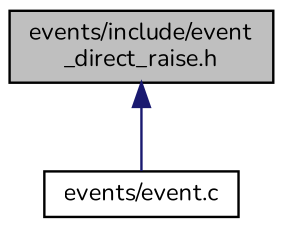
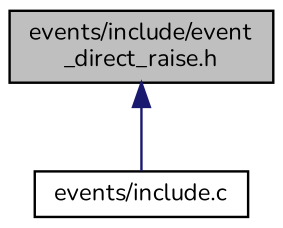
(141, 194) -> (141, 194)
